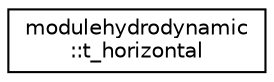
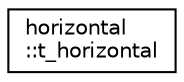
(137, 41) -> (92, 41)
